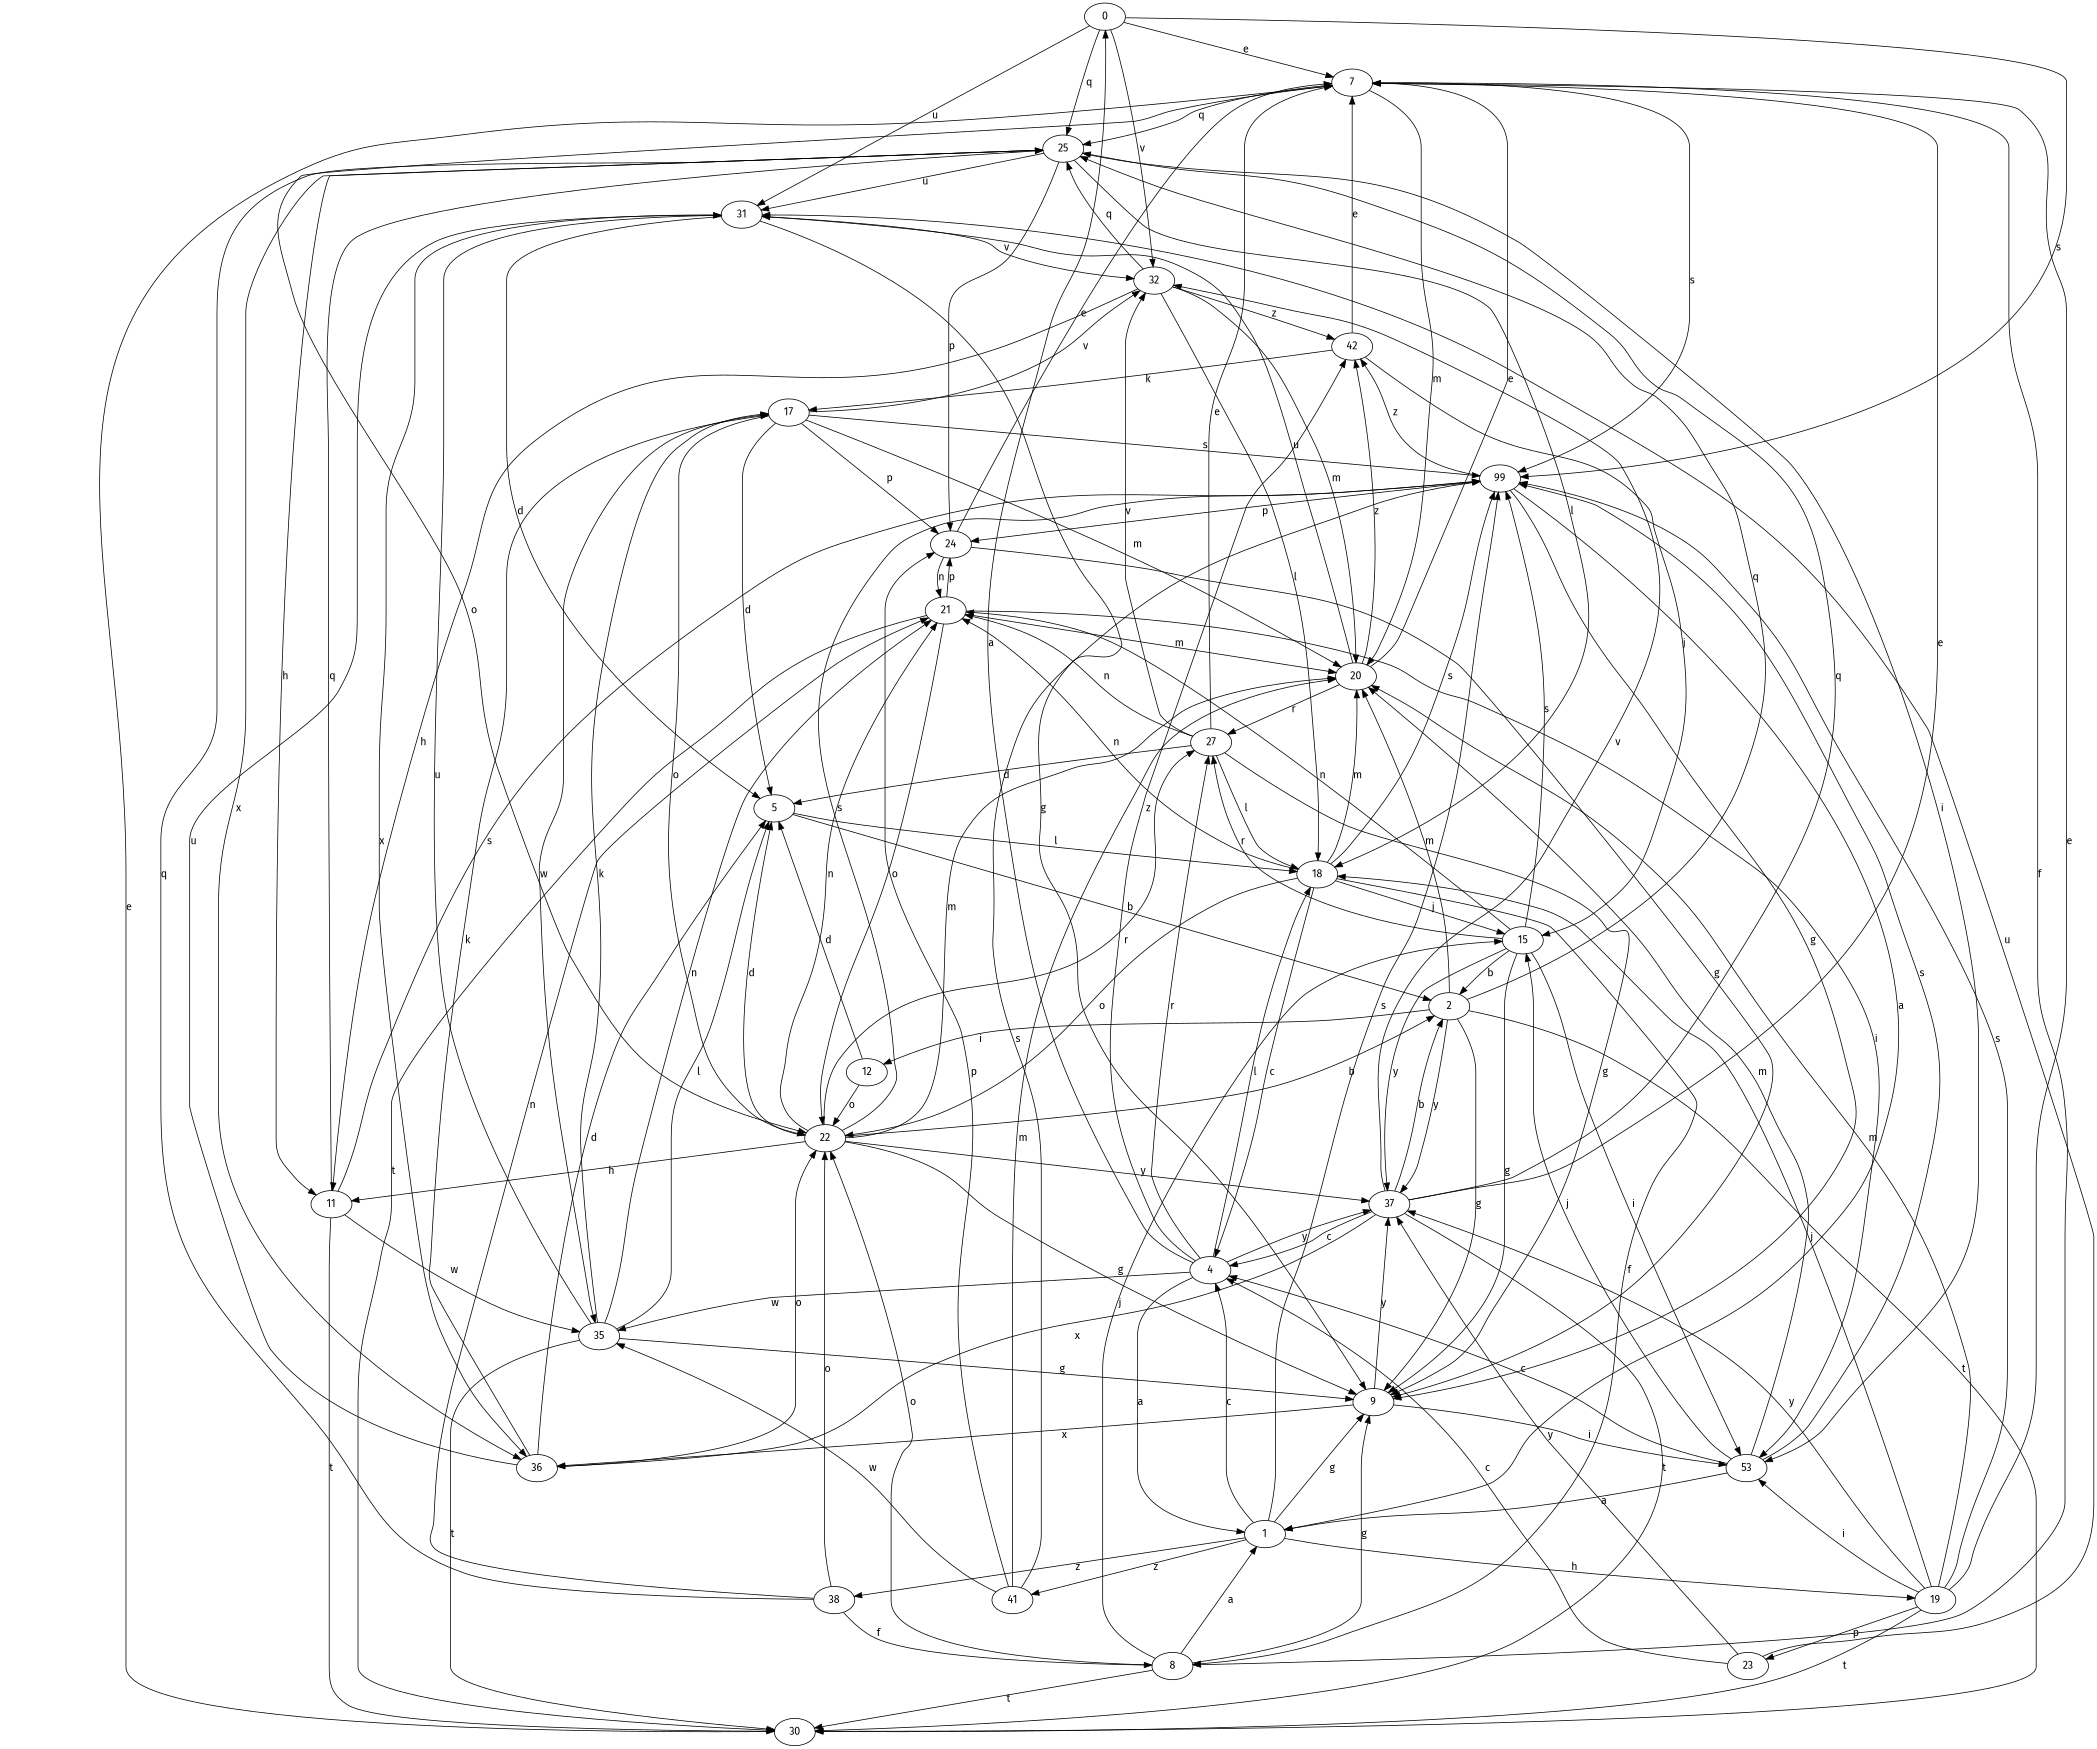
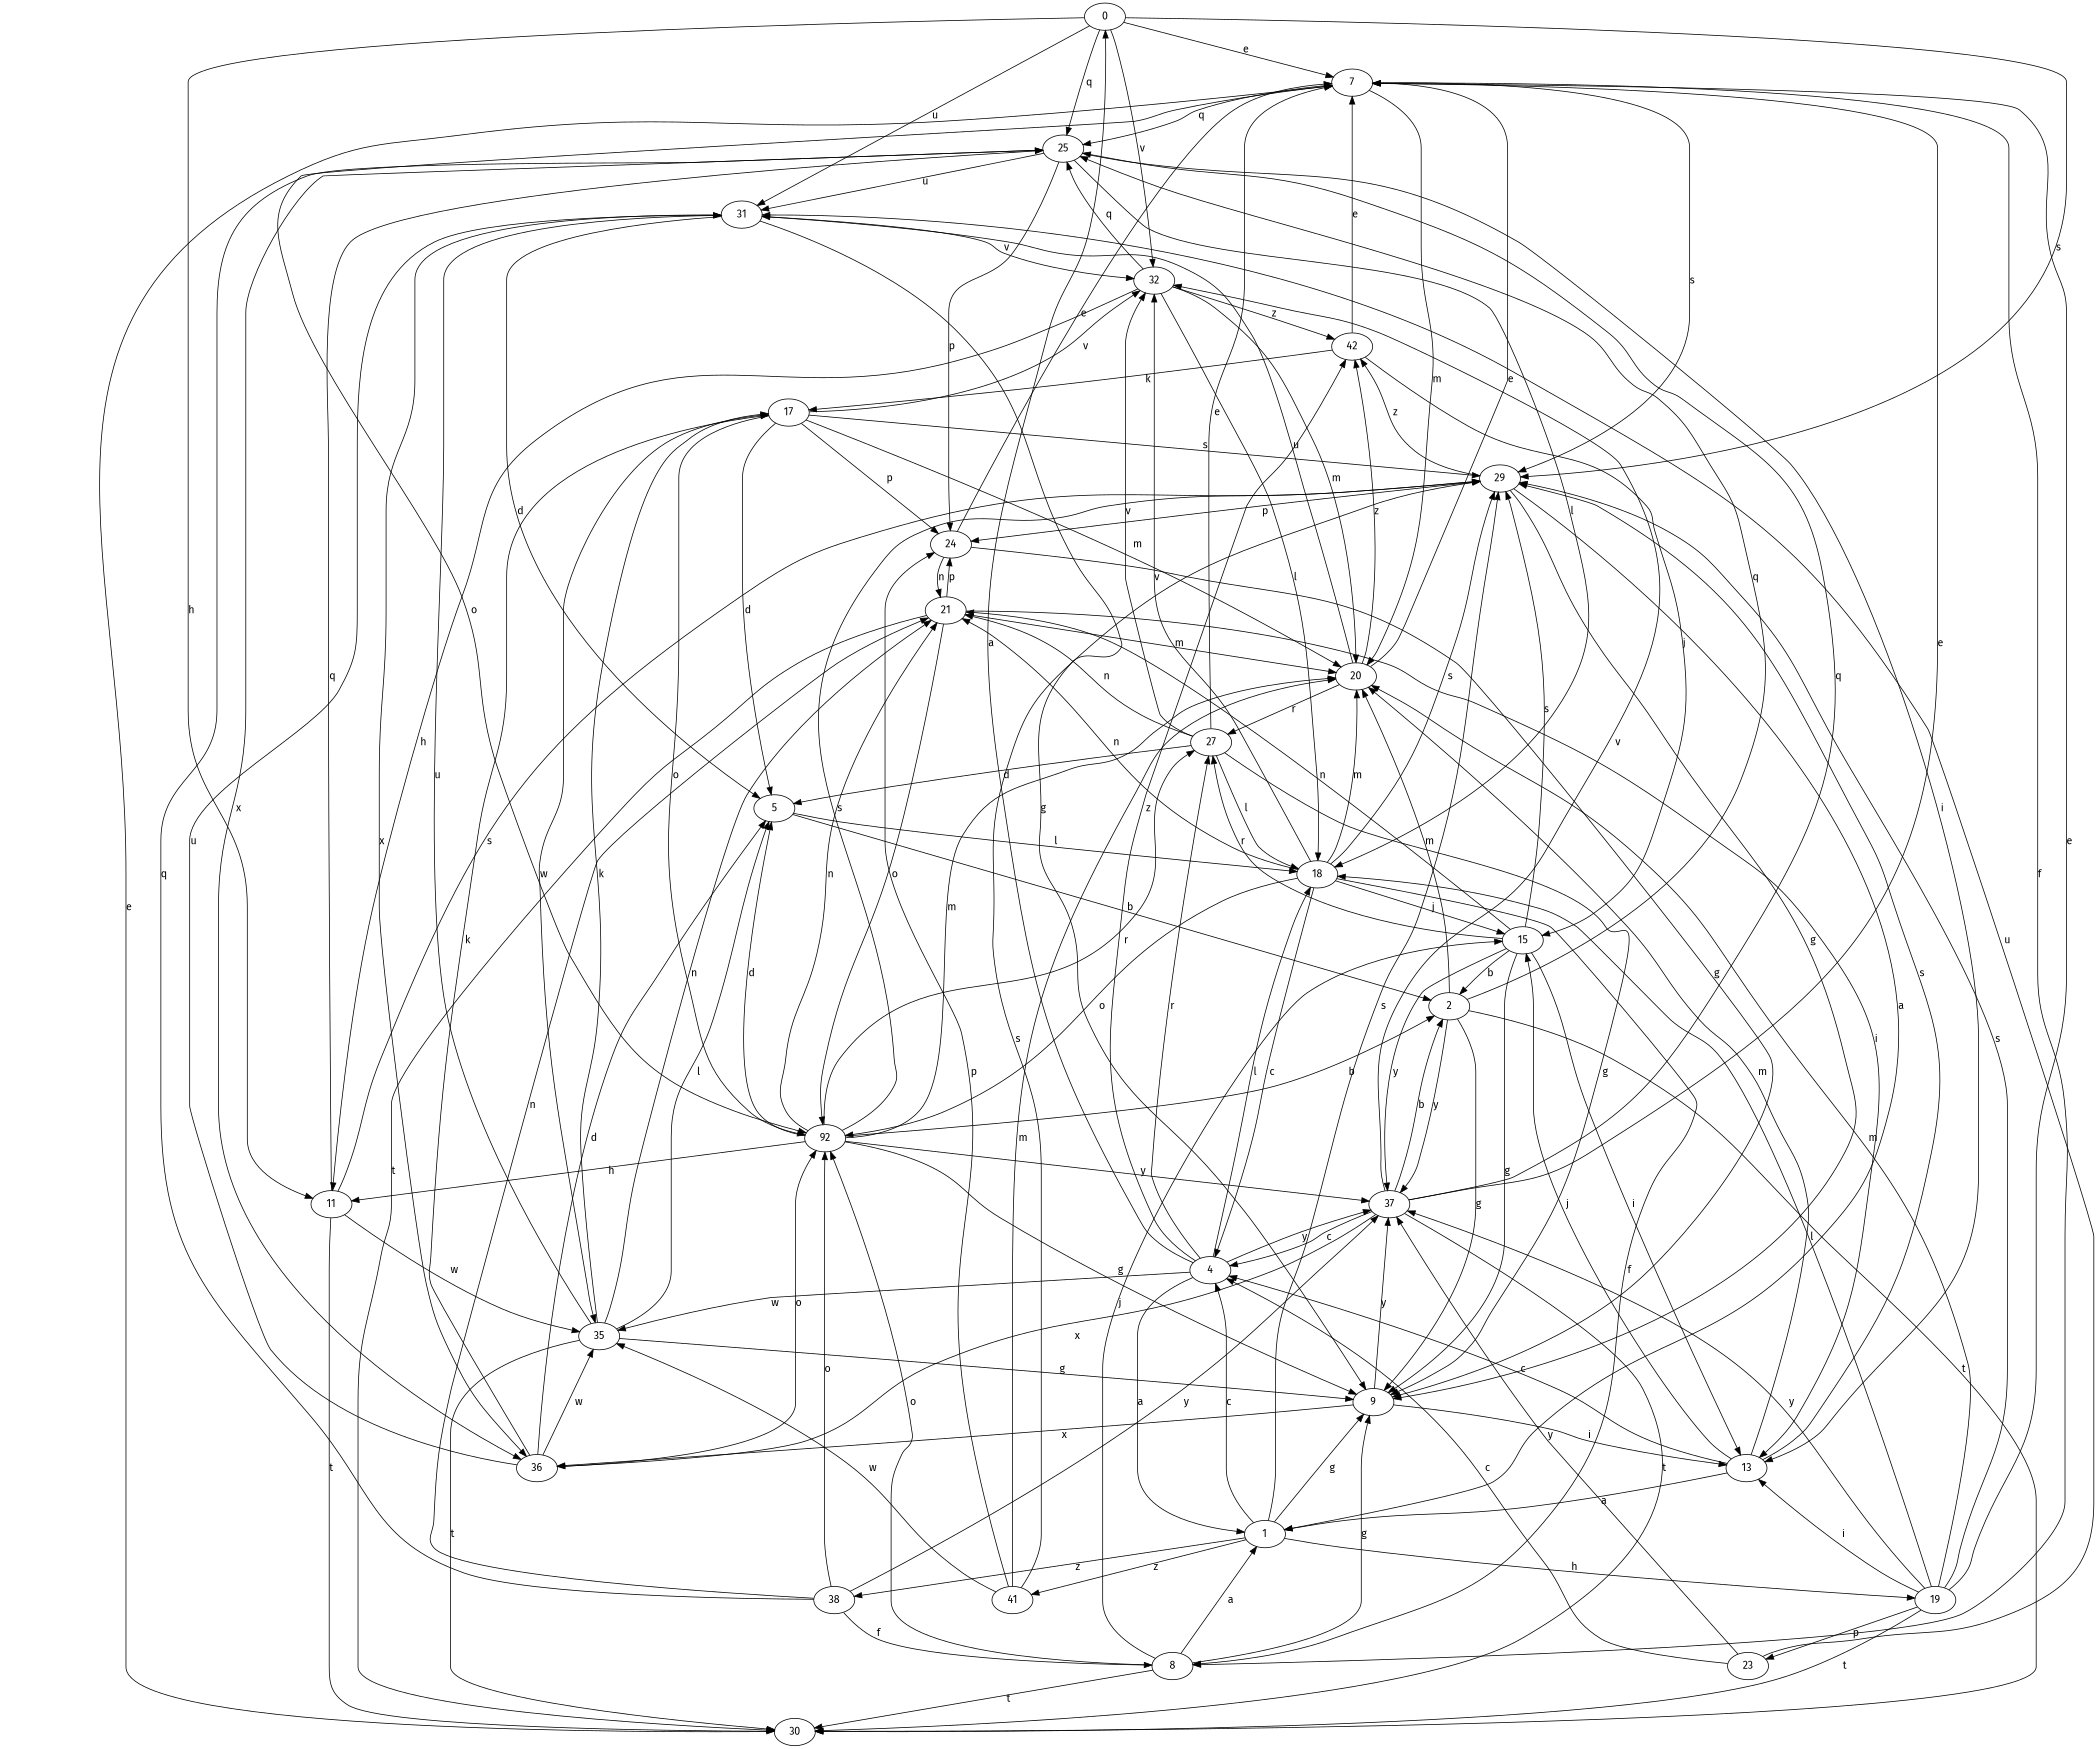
(308, 289) -> (188, 208)
(1500, 479) -> (1500, 479)
none -> (1156, 604)
(867, 1072) -> none
(825, 1138) -> (825, 1138)
(1812, 1237) -> (1812, 1237)
none -> (566, 1406)
none -> (1114, 1438)
(1747, 1468) -> (1747, 1468)
